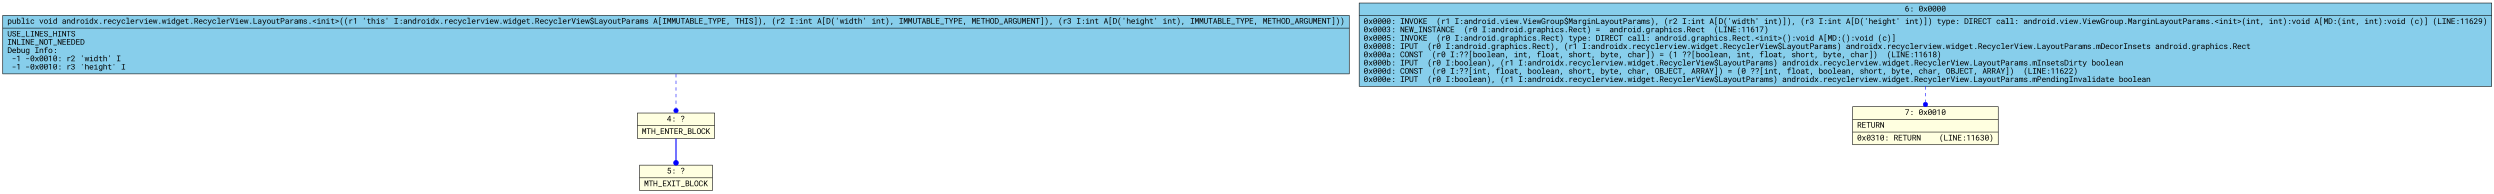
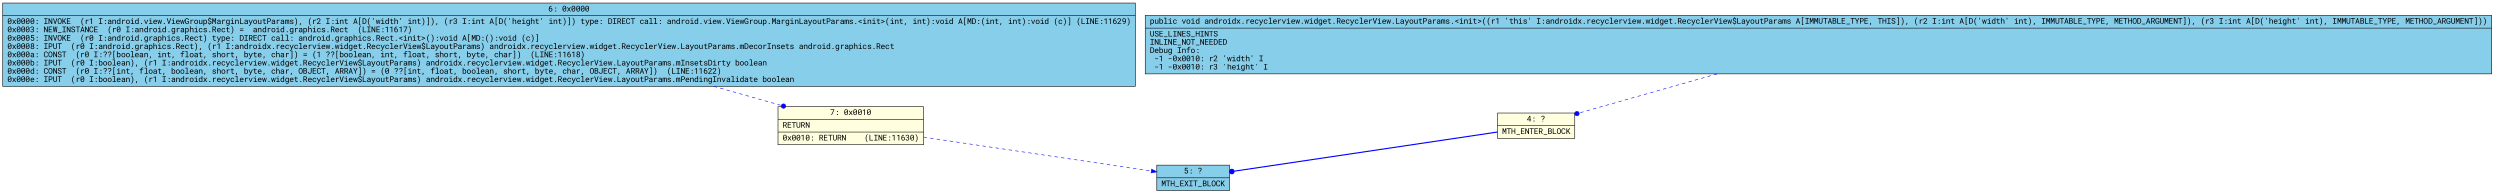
(1925, 138) -> (851, 138)
none -> (1037, 154)
(676, 178) -> (1193, 178)
